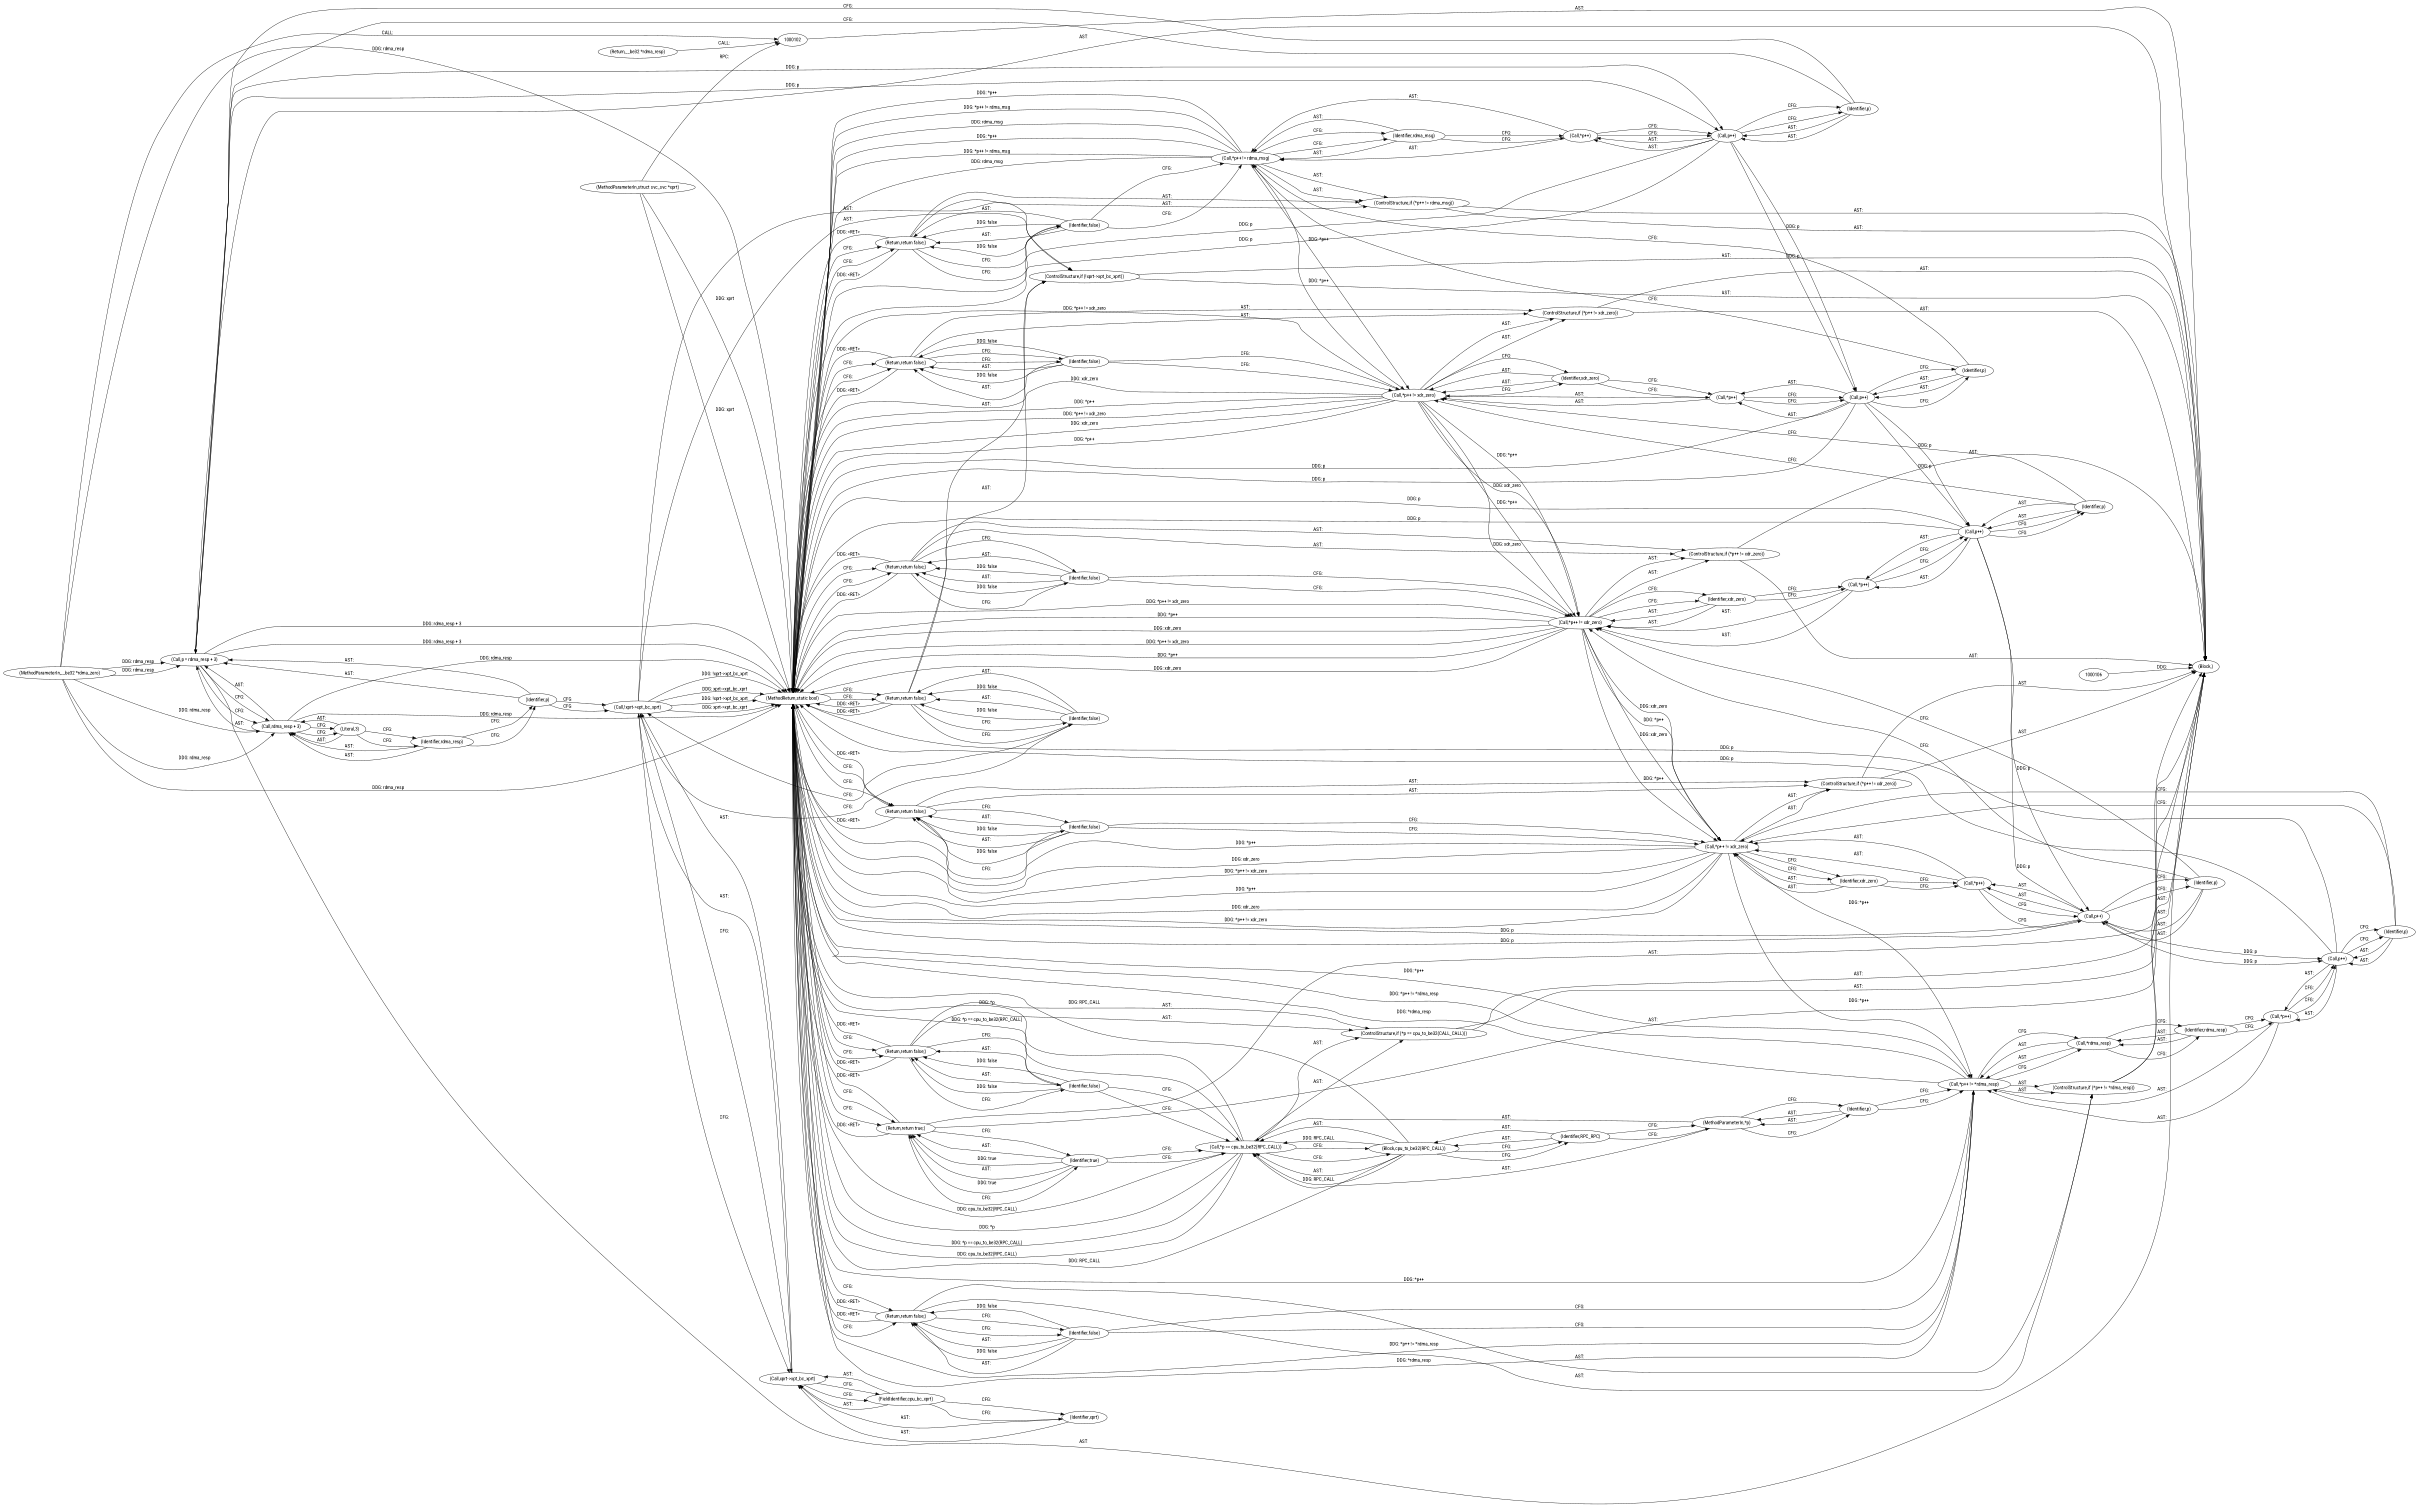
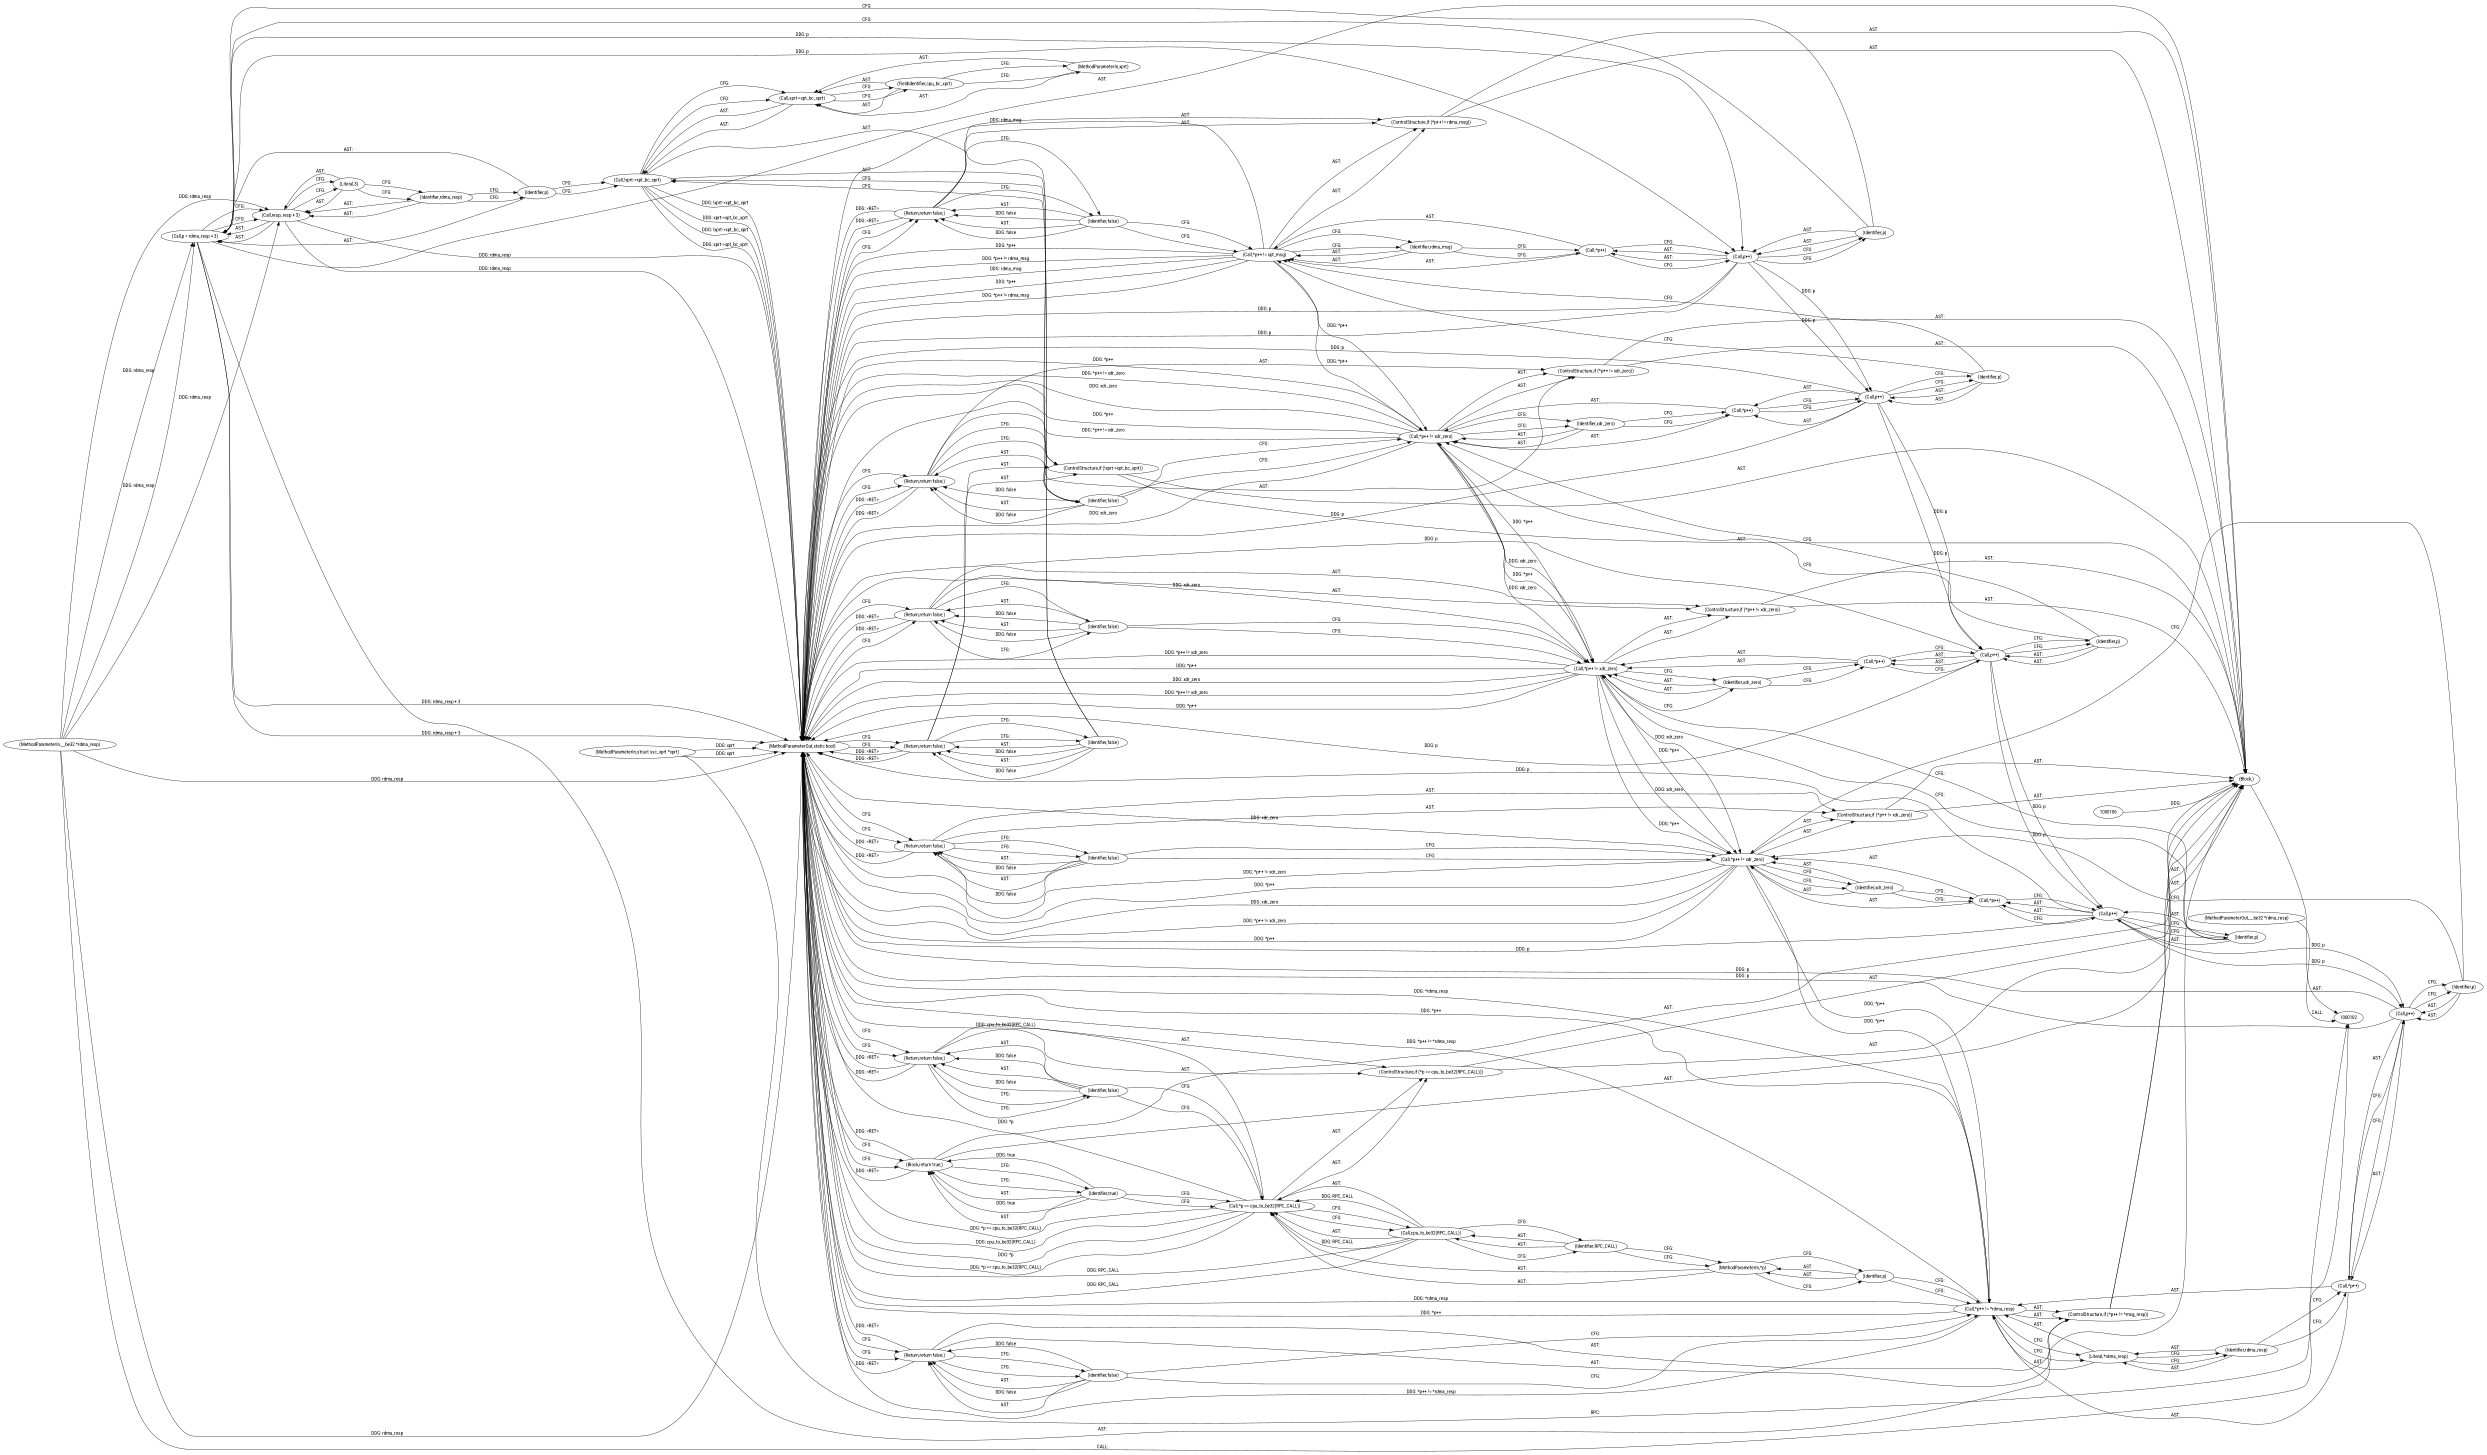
(1808, 11) -> (2300, 893)
(638, 52) -> (2247, 918)
(1246, 158) -> (1265, 255)
(638, 187) -> (637, 752)
(60, 673) -> (60, 745)
(793, 698) -> (802, 746)
(281, 727) -> (281, 216)
(1414, 1034) -> (1431, 1072)
(2094, 1044) -> (2108, 1357)
(2094, 1088) -> (2108, 1315)
(906, 1129) -> (925, 1165)
(1580, 1137) -> (1596, 1246)
(1414, 1149) -> (1431, 1233)
(1084, 1417) -> (1103, 67)
